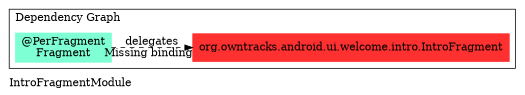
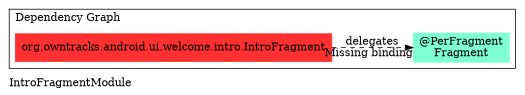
(148, 48) -> (369, 48)
